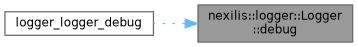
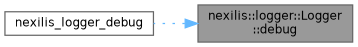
(79, 24) -> (79, 24)
